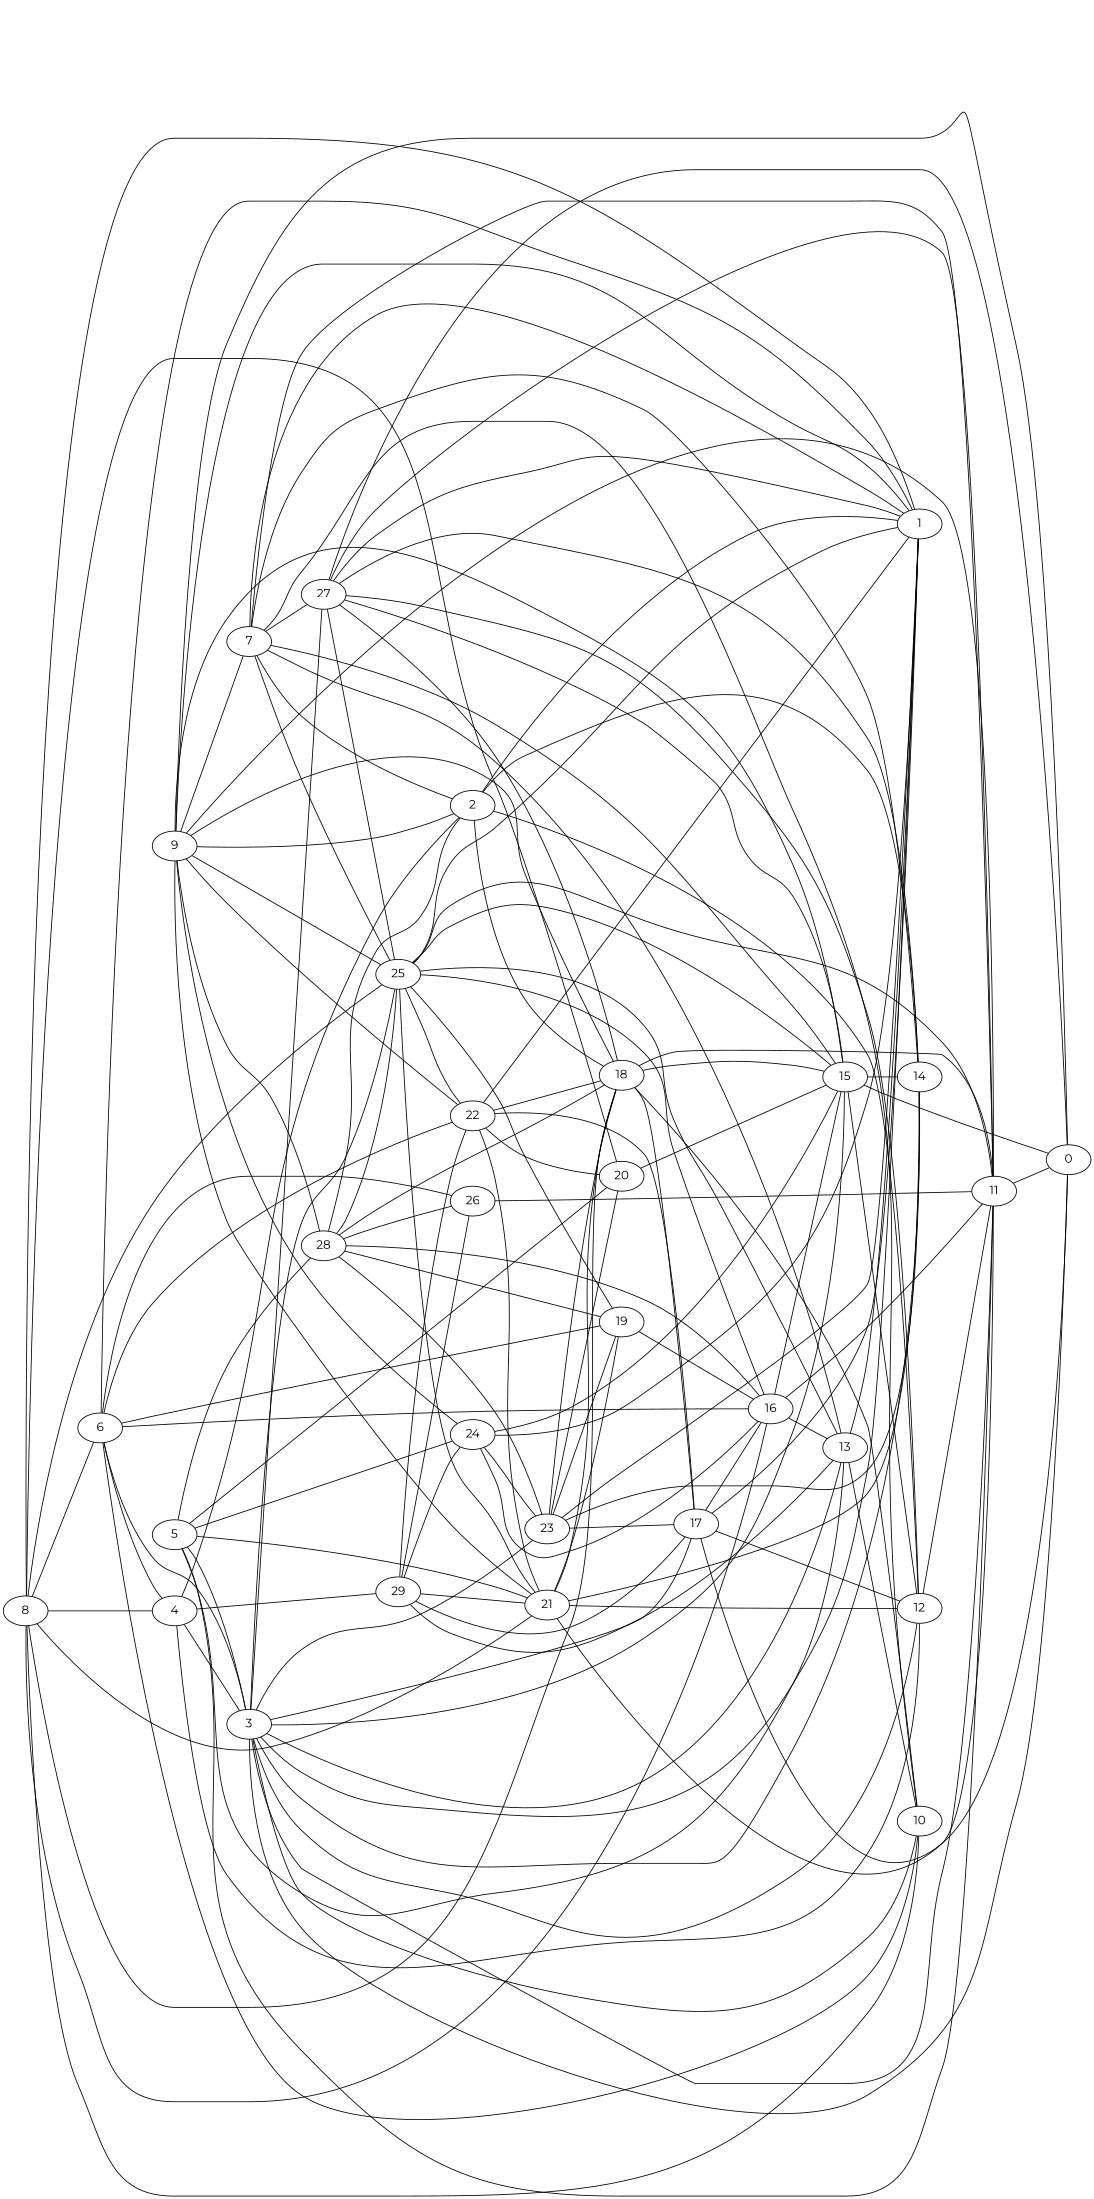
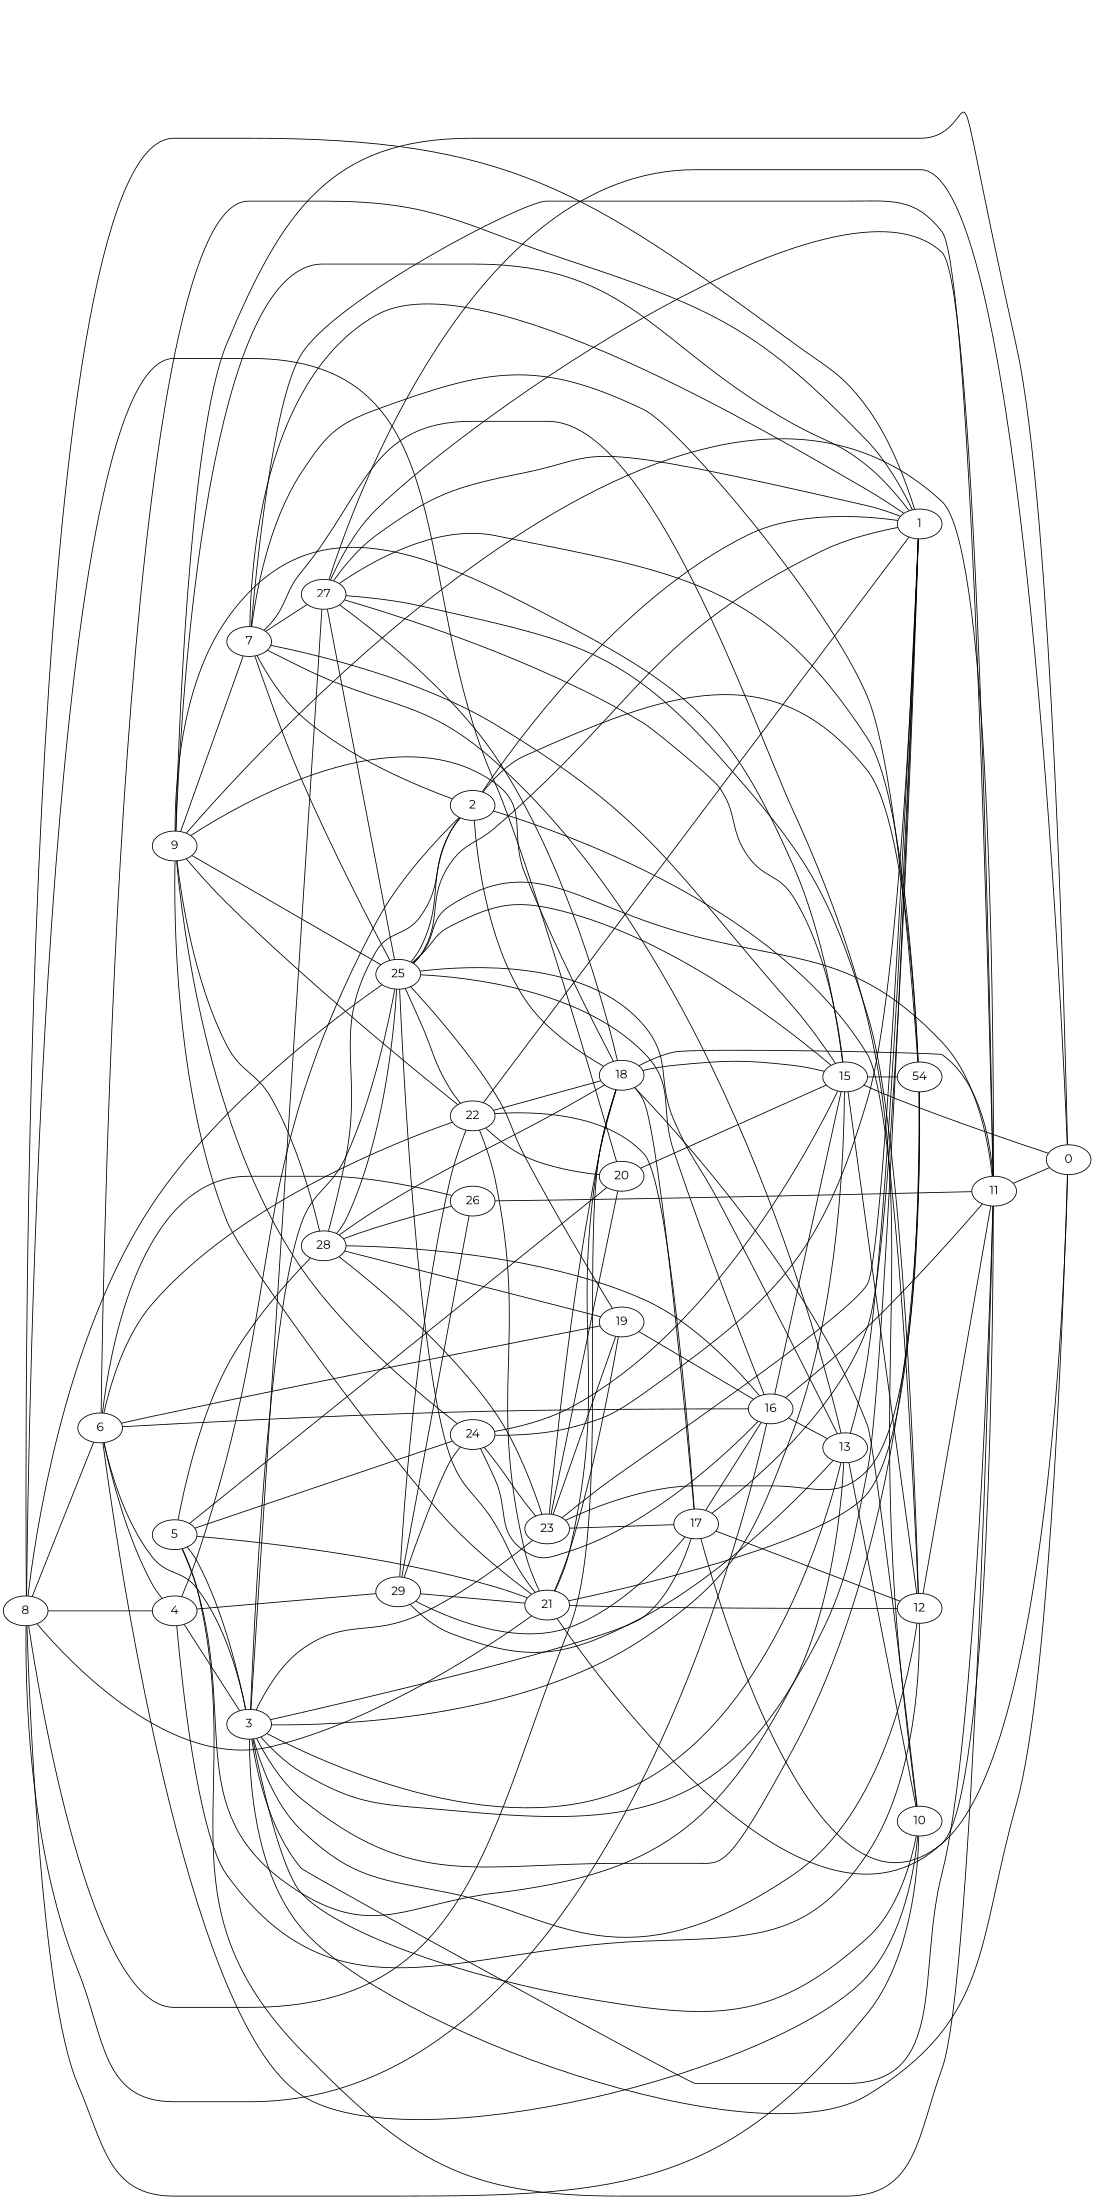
(321, 844) -> (435, 890)
(920, 1077) -> (920, 1077)
